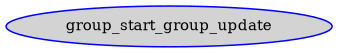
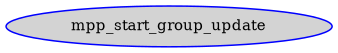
(169, 26) -> (169, 26)
